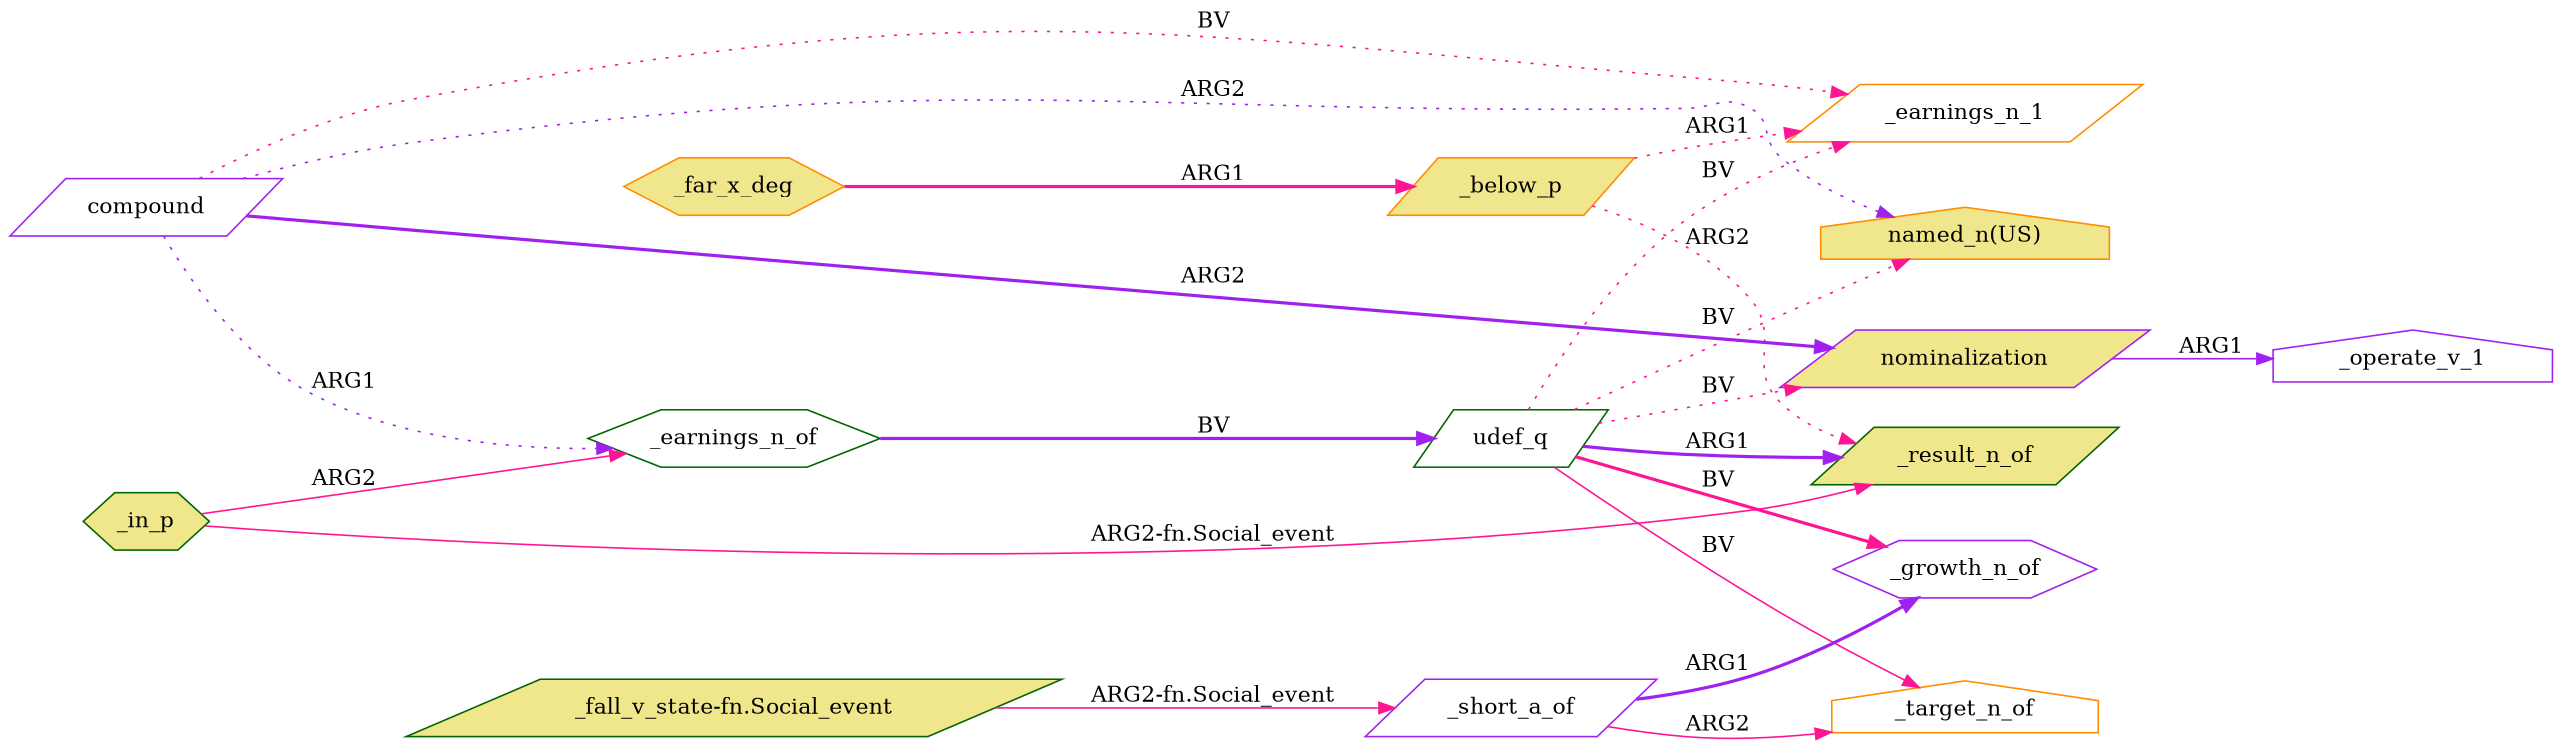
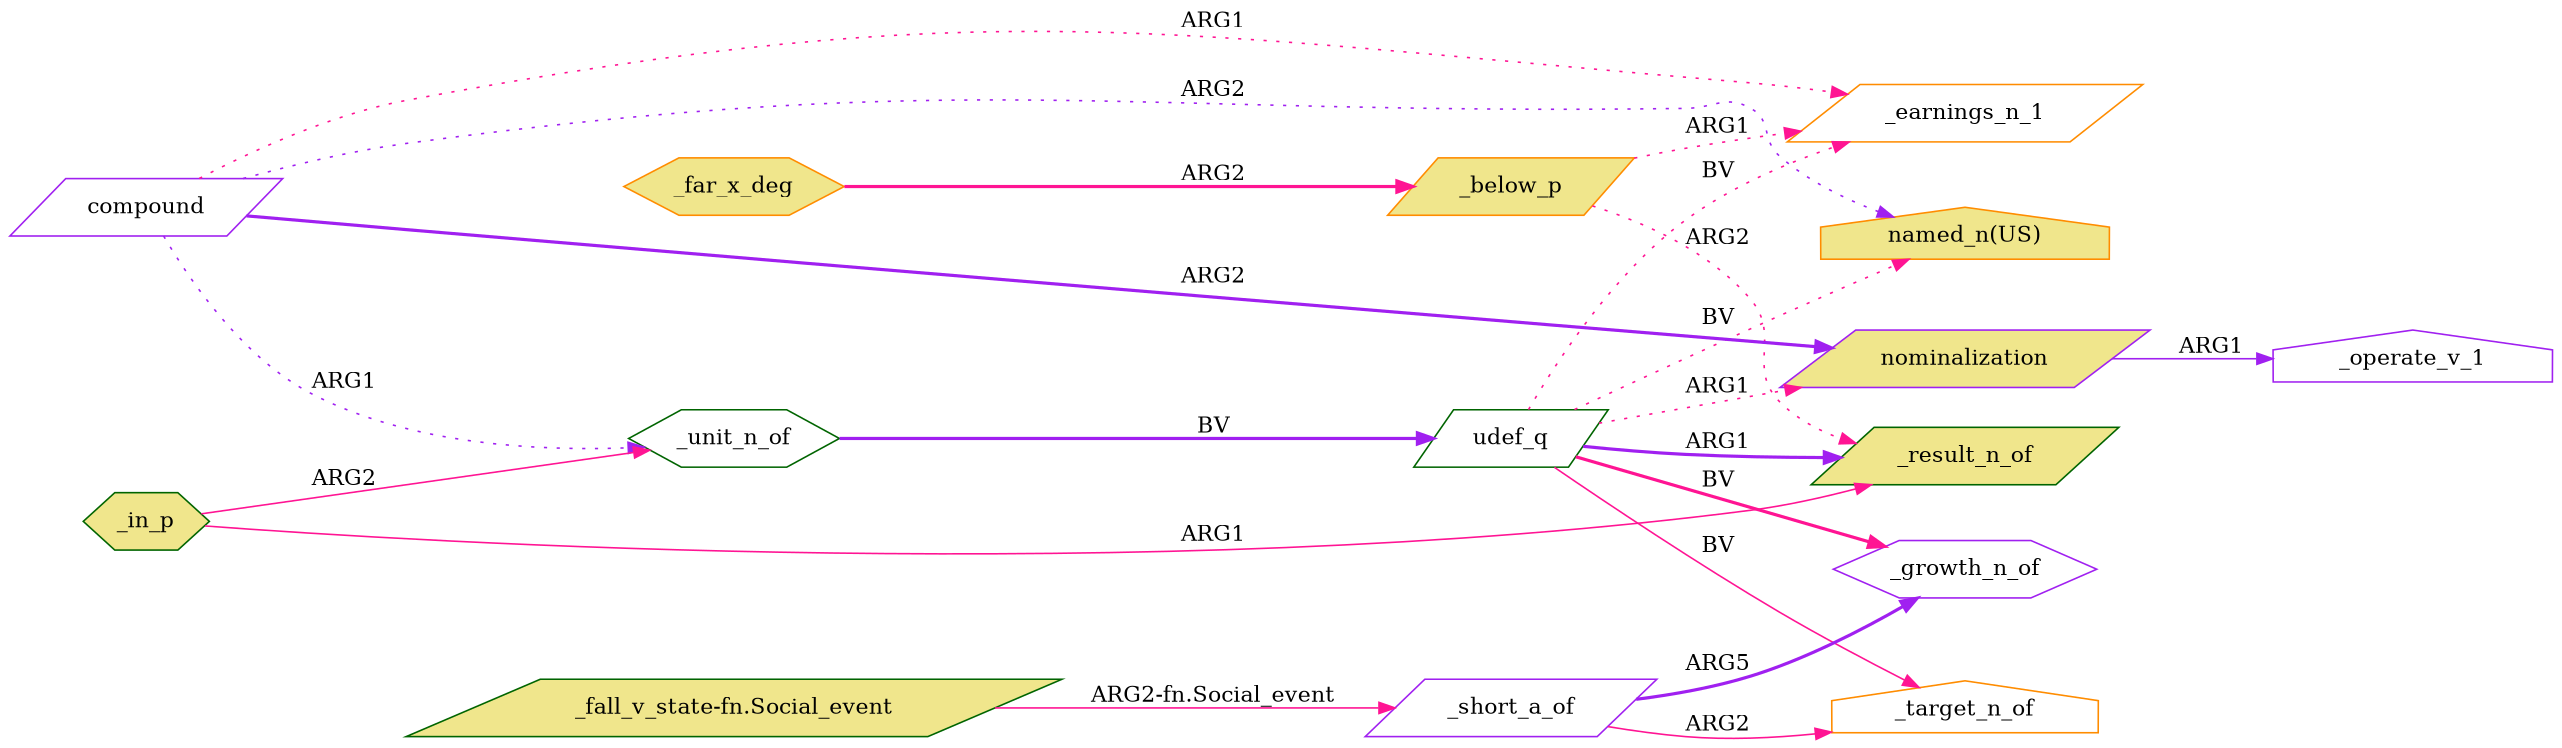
(1214, 22) -> (1214, 22)
(1214, 175) -> (1214, 175)
(1718, 387) -> (1718, 387)
(734, 438) -> (734, 438)
(1214, 535) -> (1214, 535)
(1718, 664) -> (1718, 664)
